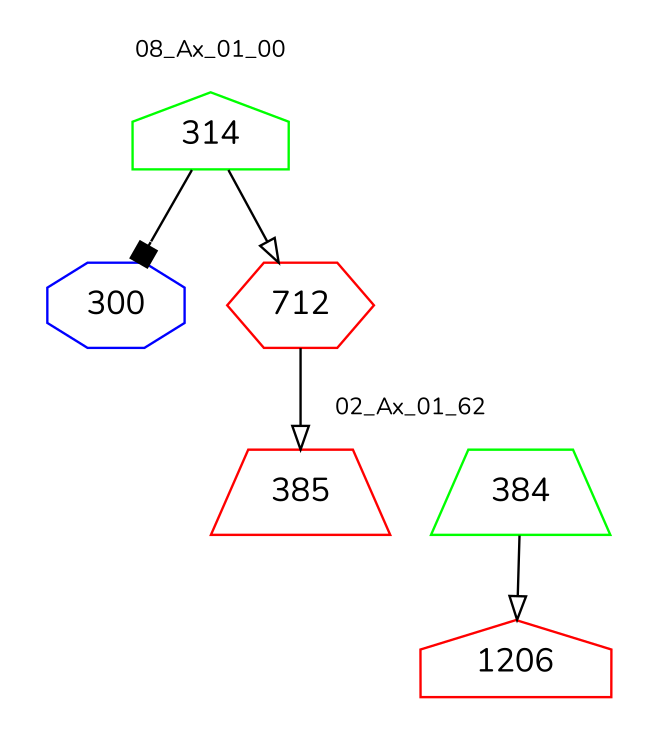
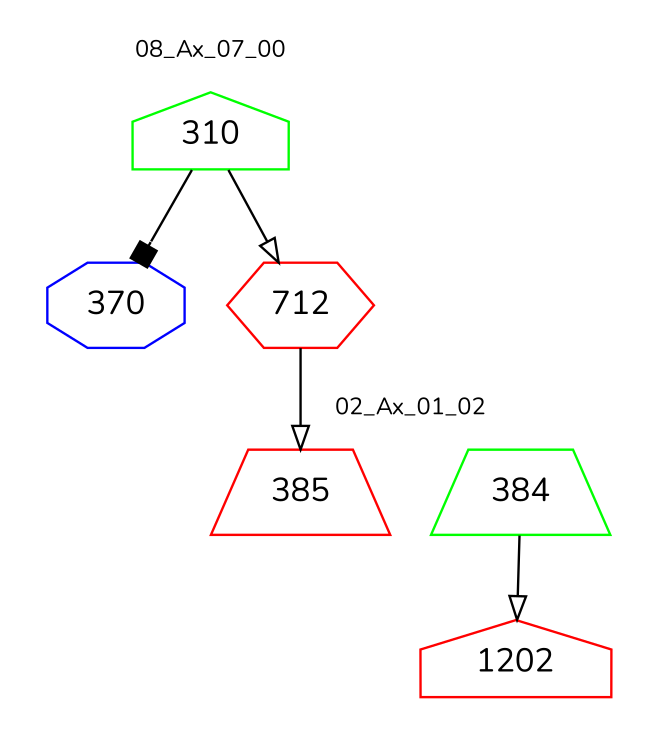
(211, 51) -> (211, 51)
(211, 135) -> (211, 135)
(116, 305) -> (116, 305)
(411, 408) -> (411, 408)
(516, 663) -> (516, 663)
